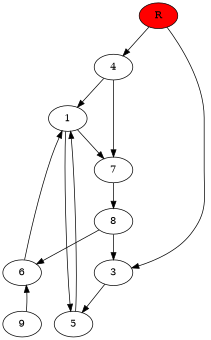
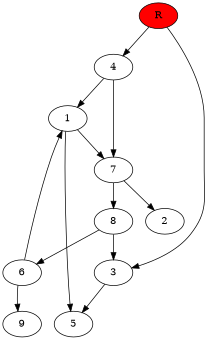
none -> (165, 221)
(76, 225) -> none
(27, 302) -> (17, 295)
